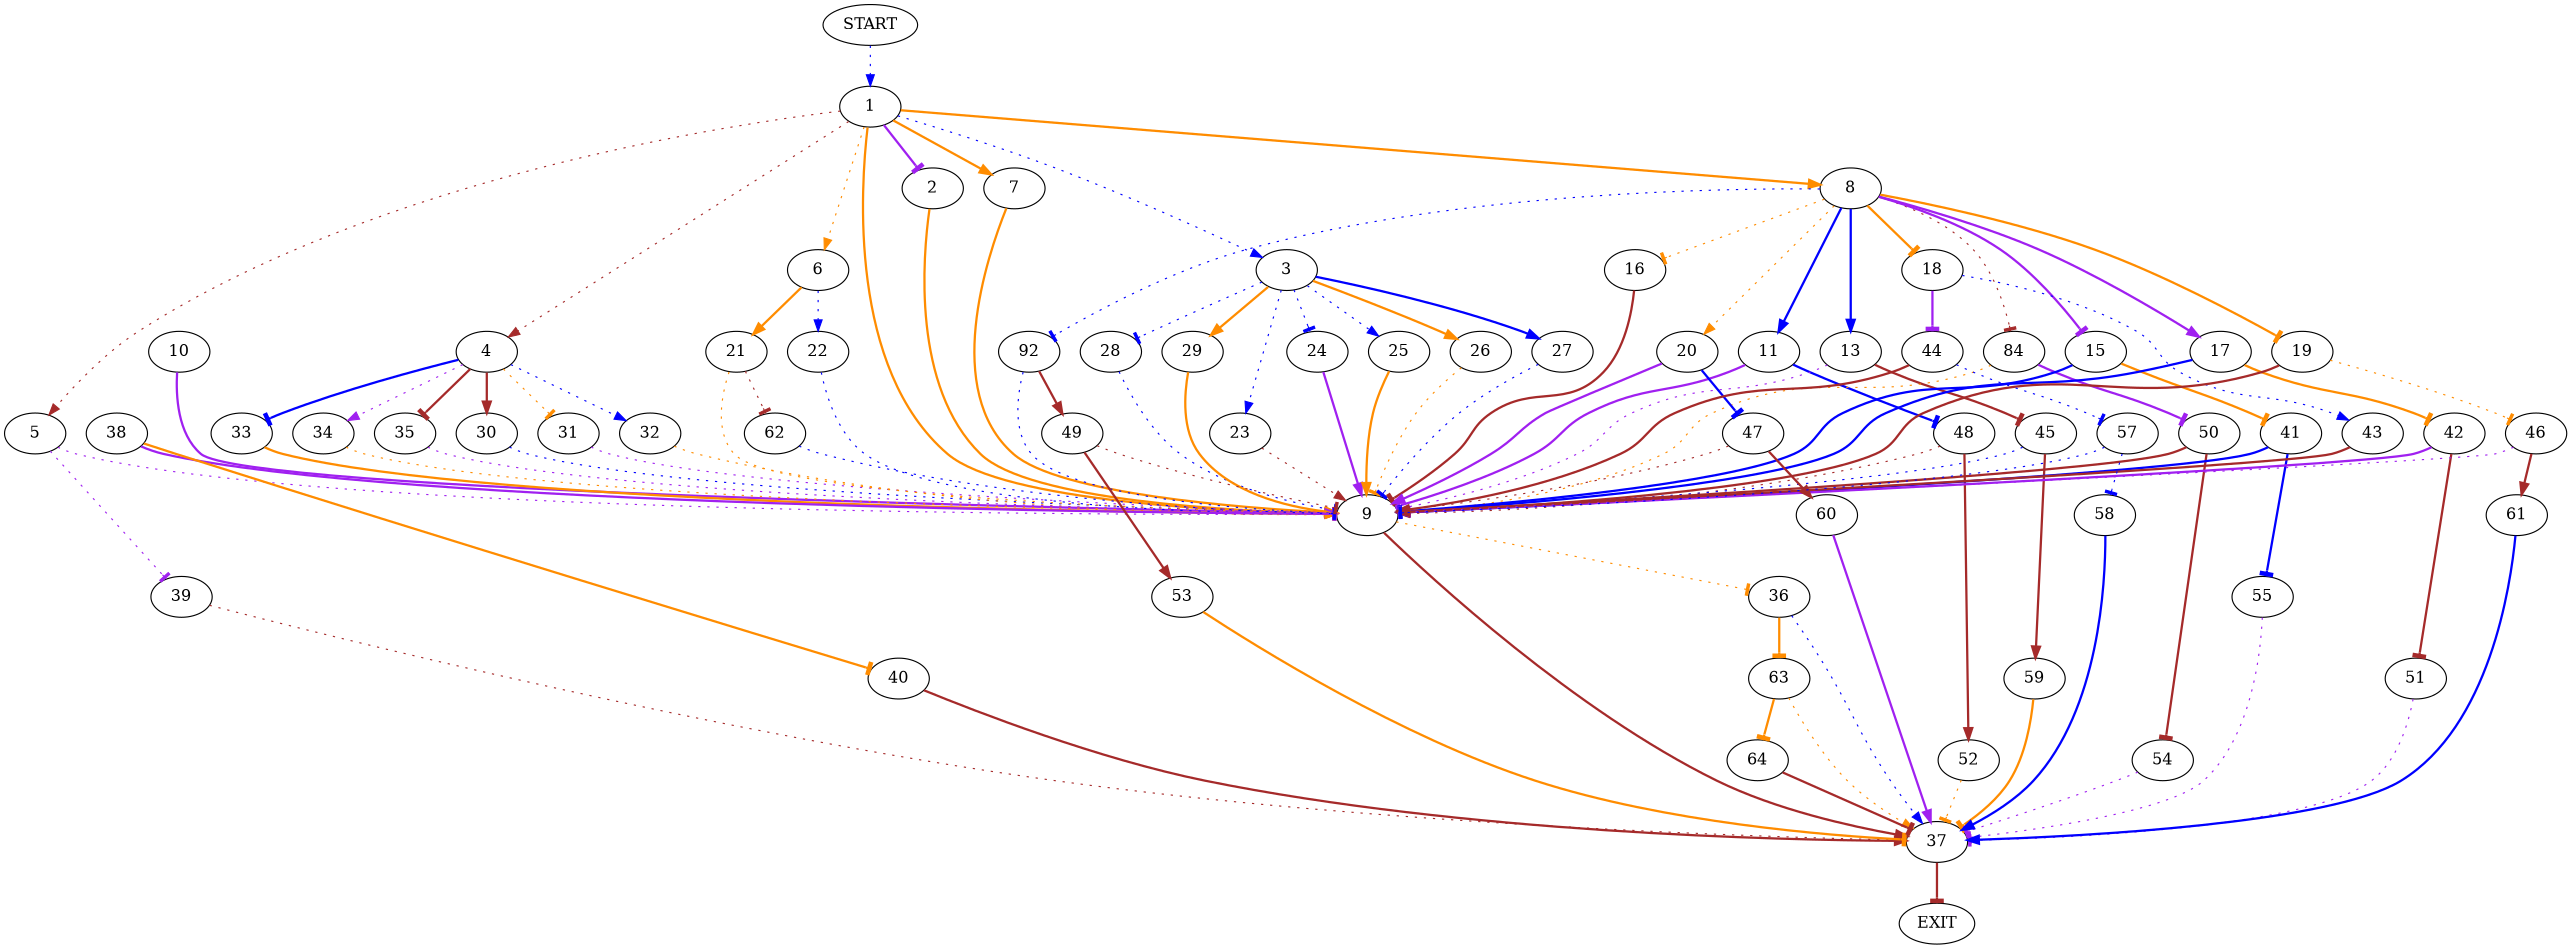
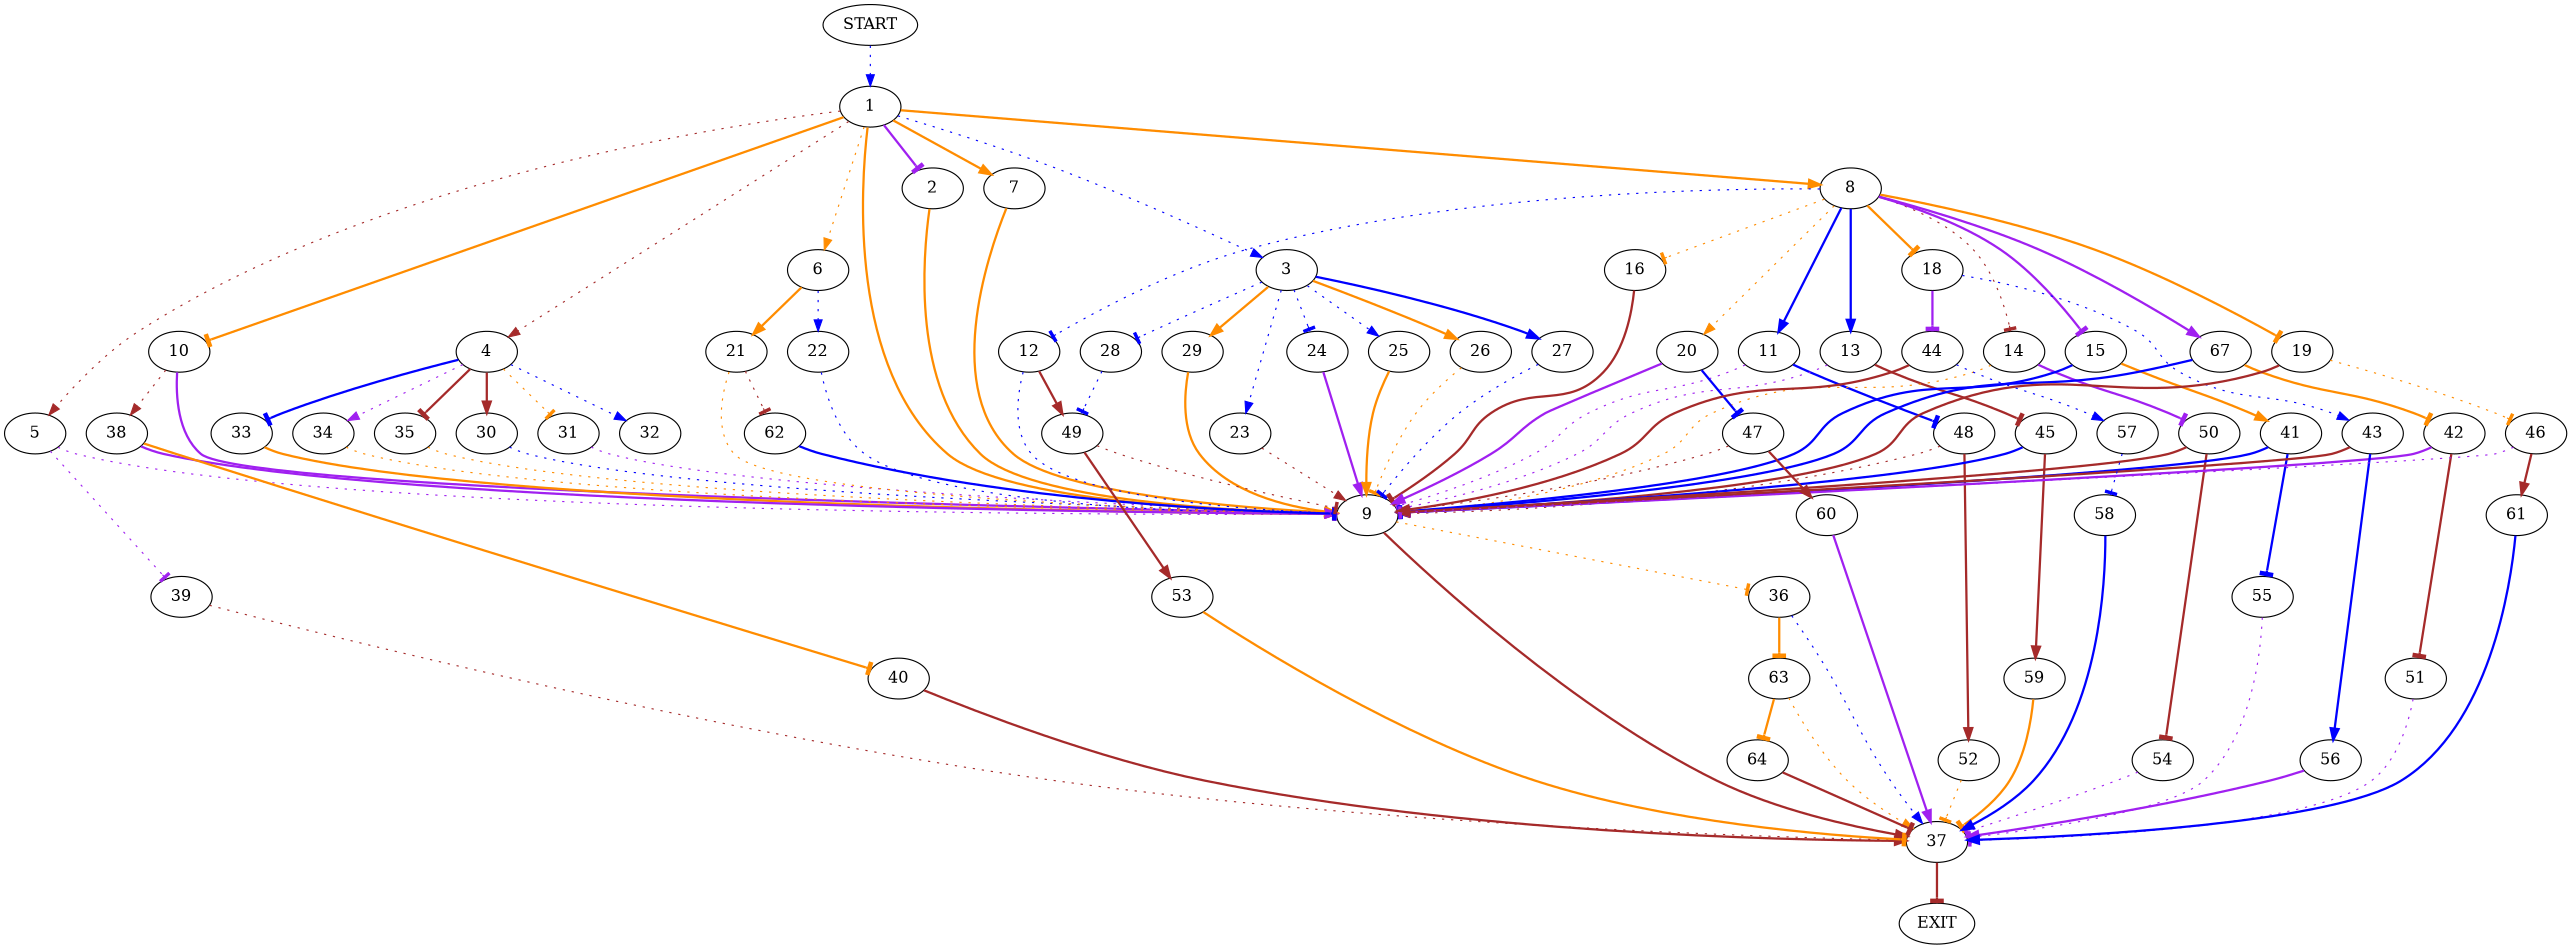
none -> (527, 228)
(1029, 352) -> (1029, 352)
(2014, 352) -> (2014, 352)
(2221, 352) -> (2221, 352)
none -> (152, 388)
(2031, 393) -> (2031, 393)
(2199, 393) -> (2199, 393)
(1569, 426) -> (1569, 426)
(1199, 467) -> (1093, 390)
(1870, 476) -> (1870, 476)
(1756, 494) -> none
(1063, 496) -> (1063, 496)
(877, 498) -> (877, 498)
(997, 501) -> none
none -> (2331, 760)
